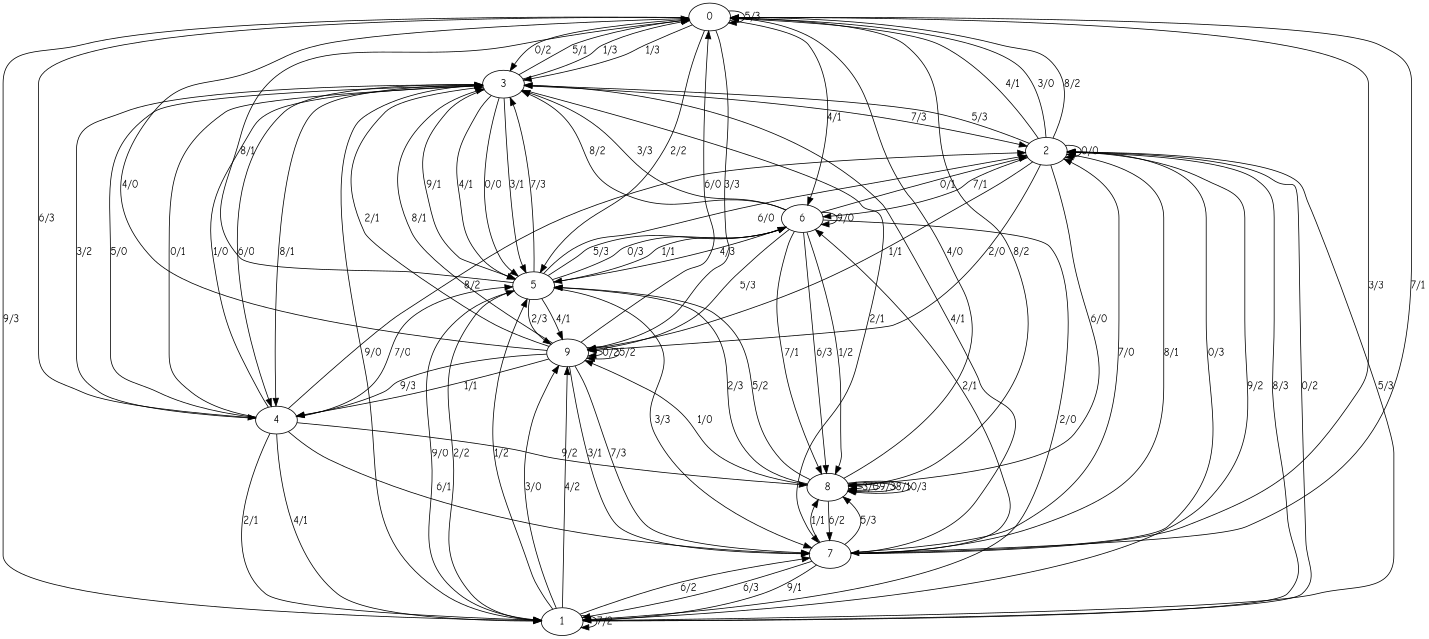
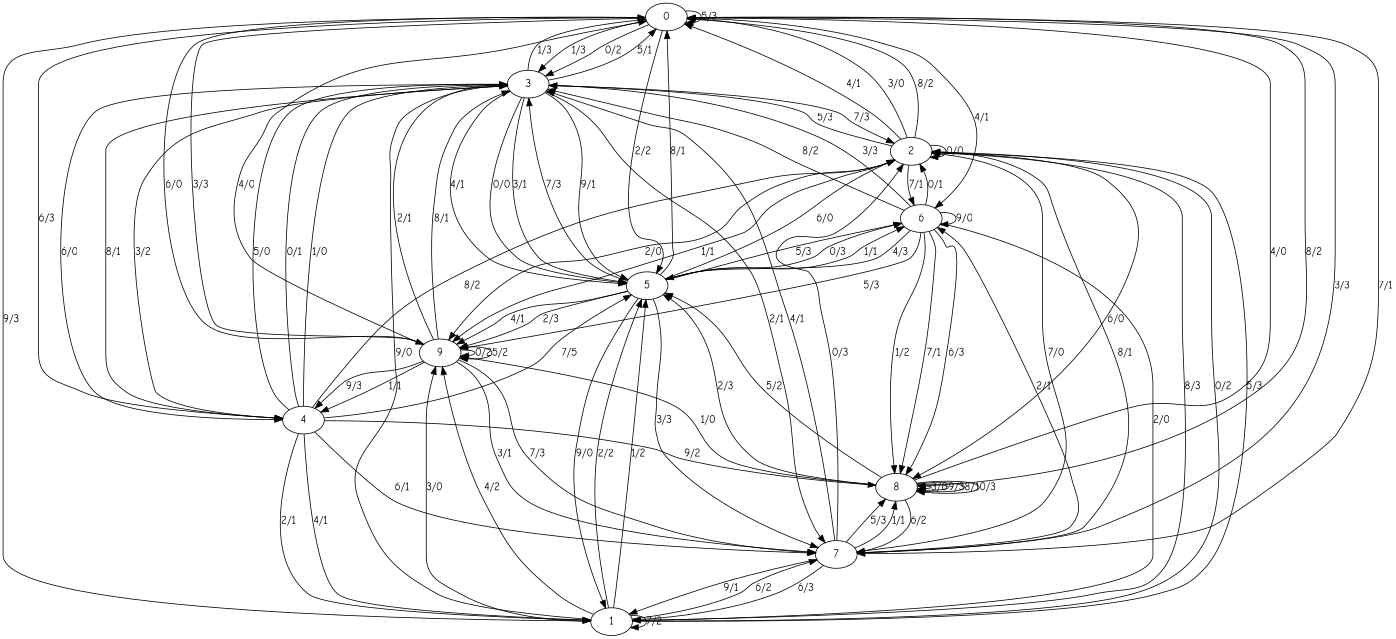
(403, 353) -> (570, 353)
(1121, 546) -> none
